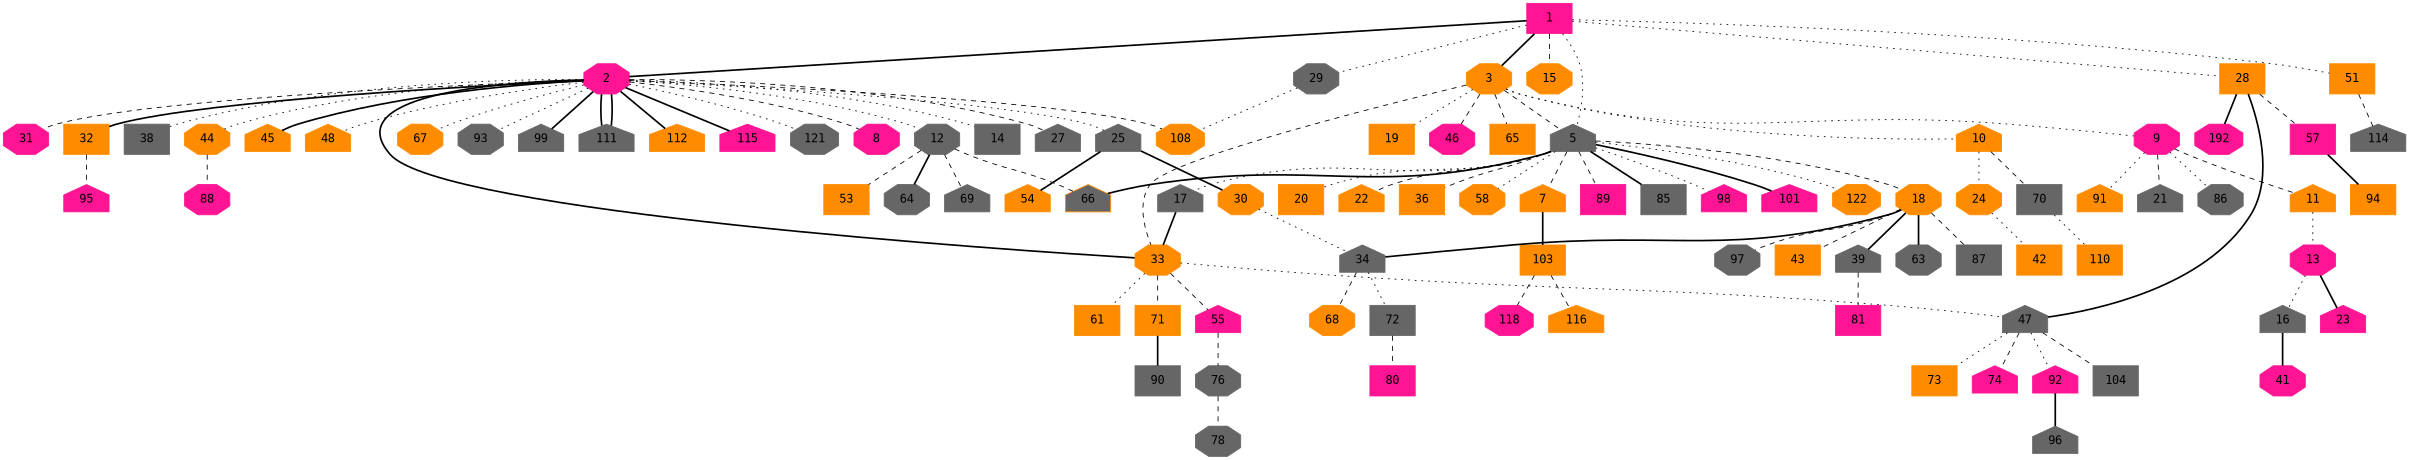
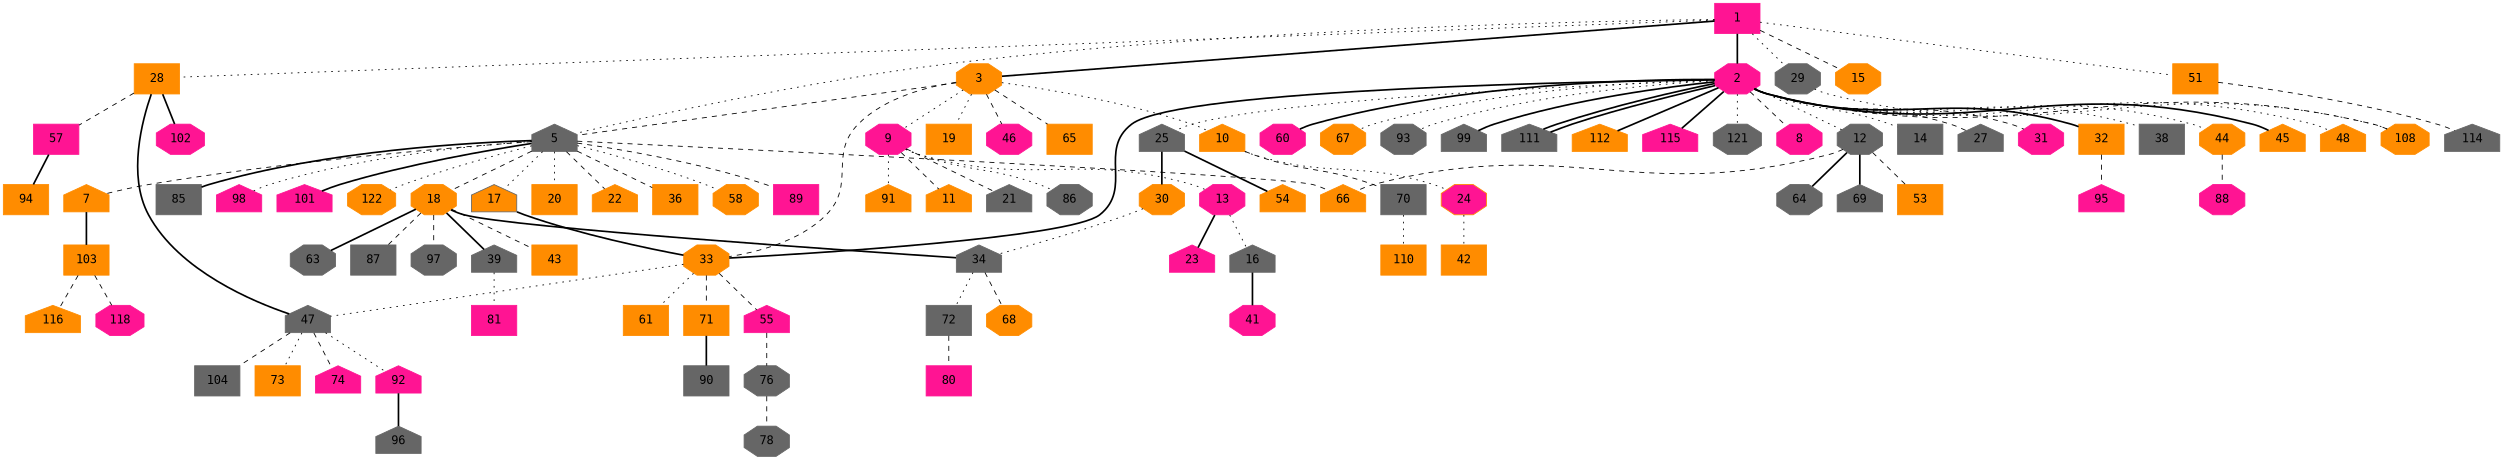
none -> (1283, 139)
(2219, 139) -> (180, 139)
(953, 171) -> (1860, 170)
(1330, 176) -> (992, 162)
(1088, 200) -> (1343, 200)
(1180, 200) -> (494, 200)
(1979, 200) -> (1464, 200)
(2313, 229) -> (1025, 170)
(1858, 289) -> (494, 286)
